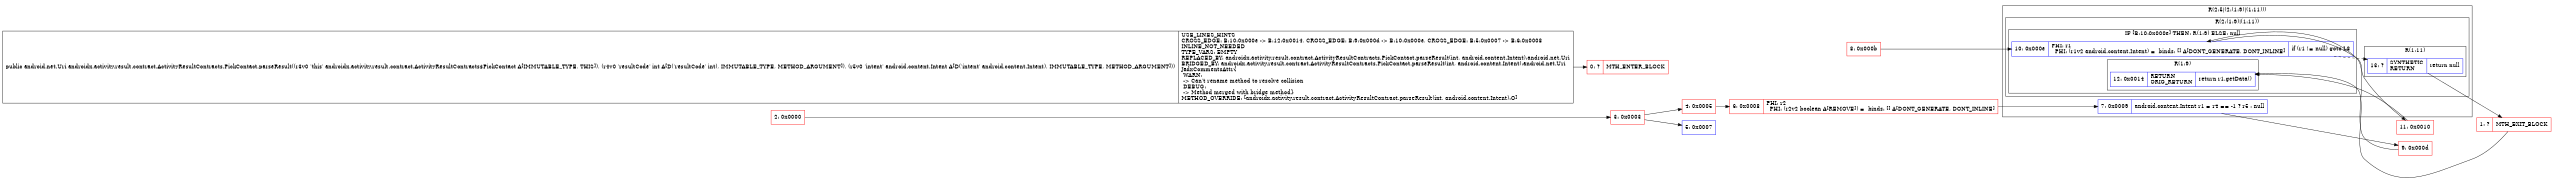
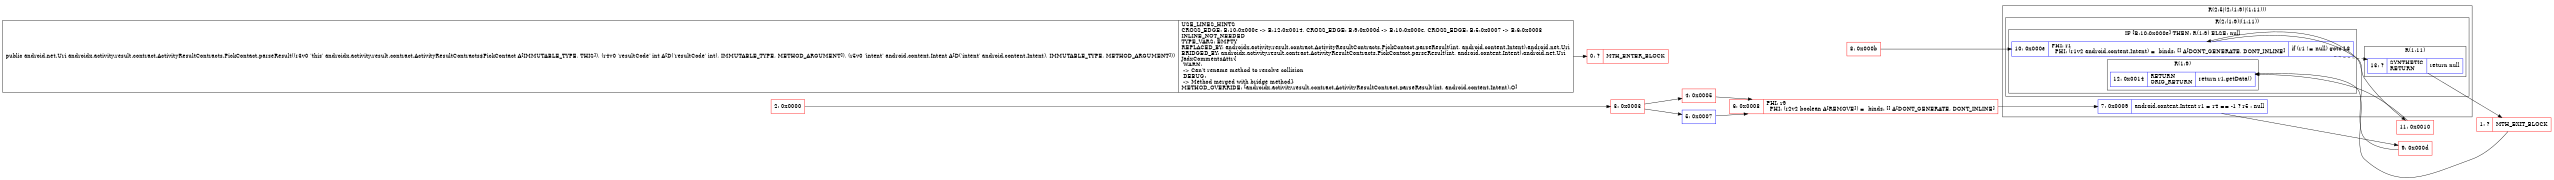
(1777, 104) -> (1777, 104)
none -> (1730, 115)
